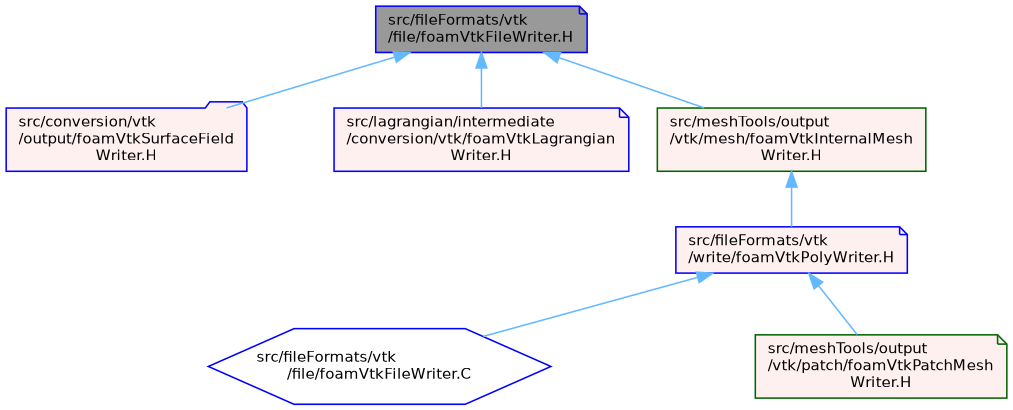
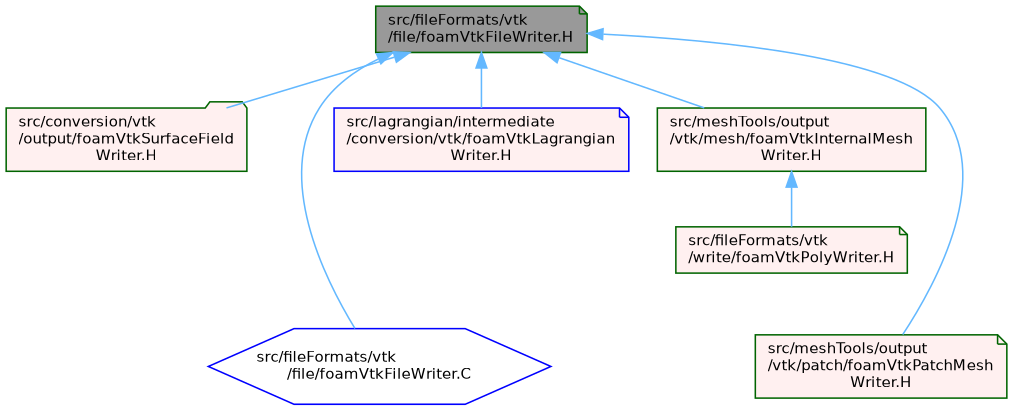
(481, 29) -> (481, 29)
(127, 140) -> (127, 140)
(792, 250) -> (792, 250)
(590, 307) -> (303, 183)
(838, 310) -> (896, 80)
